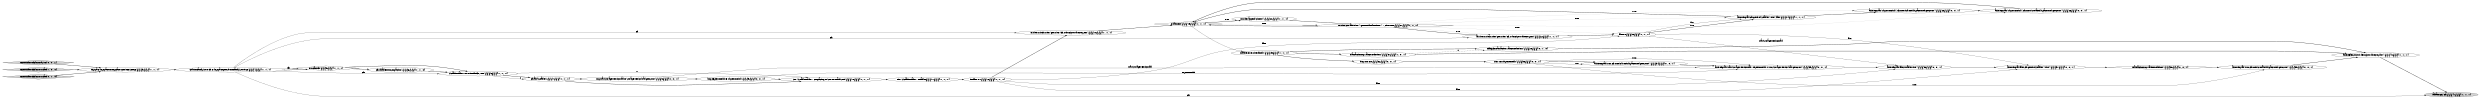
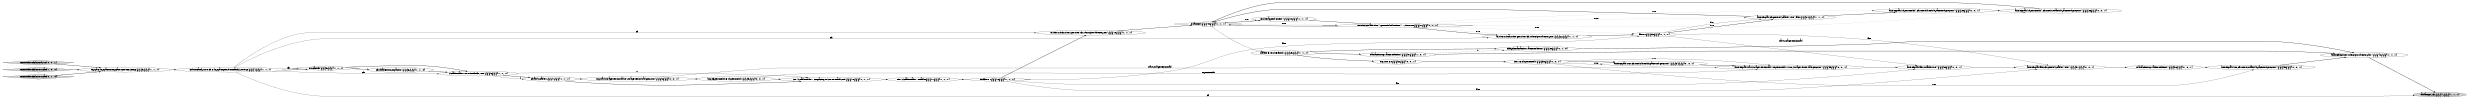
(2160, 67) -> (2164, 67)
(987, 80) -> (997, 80)
